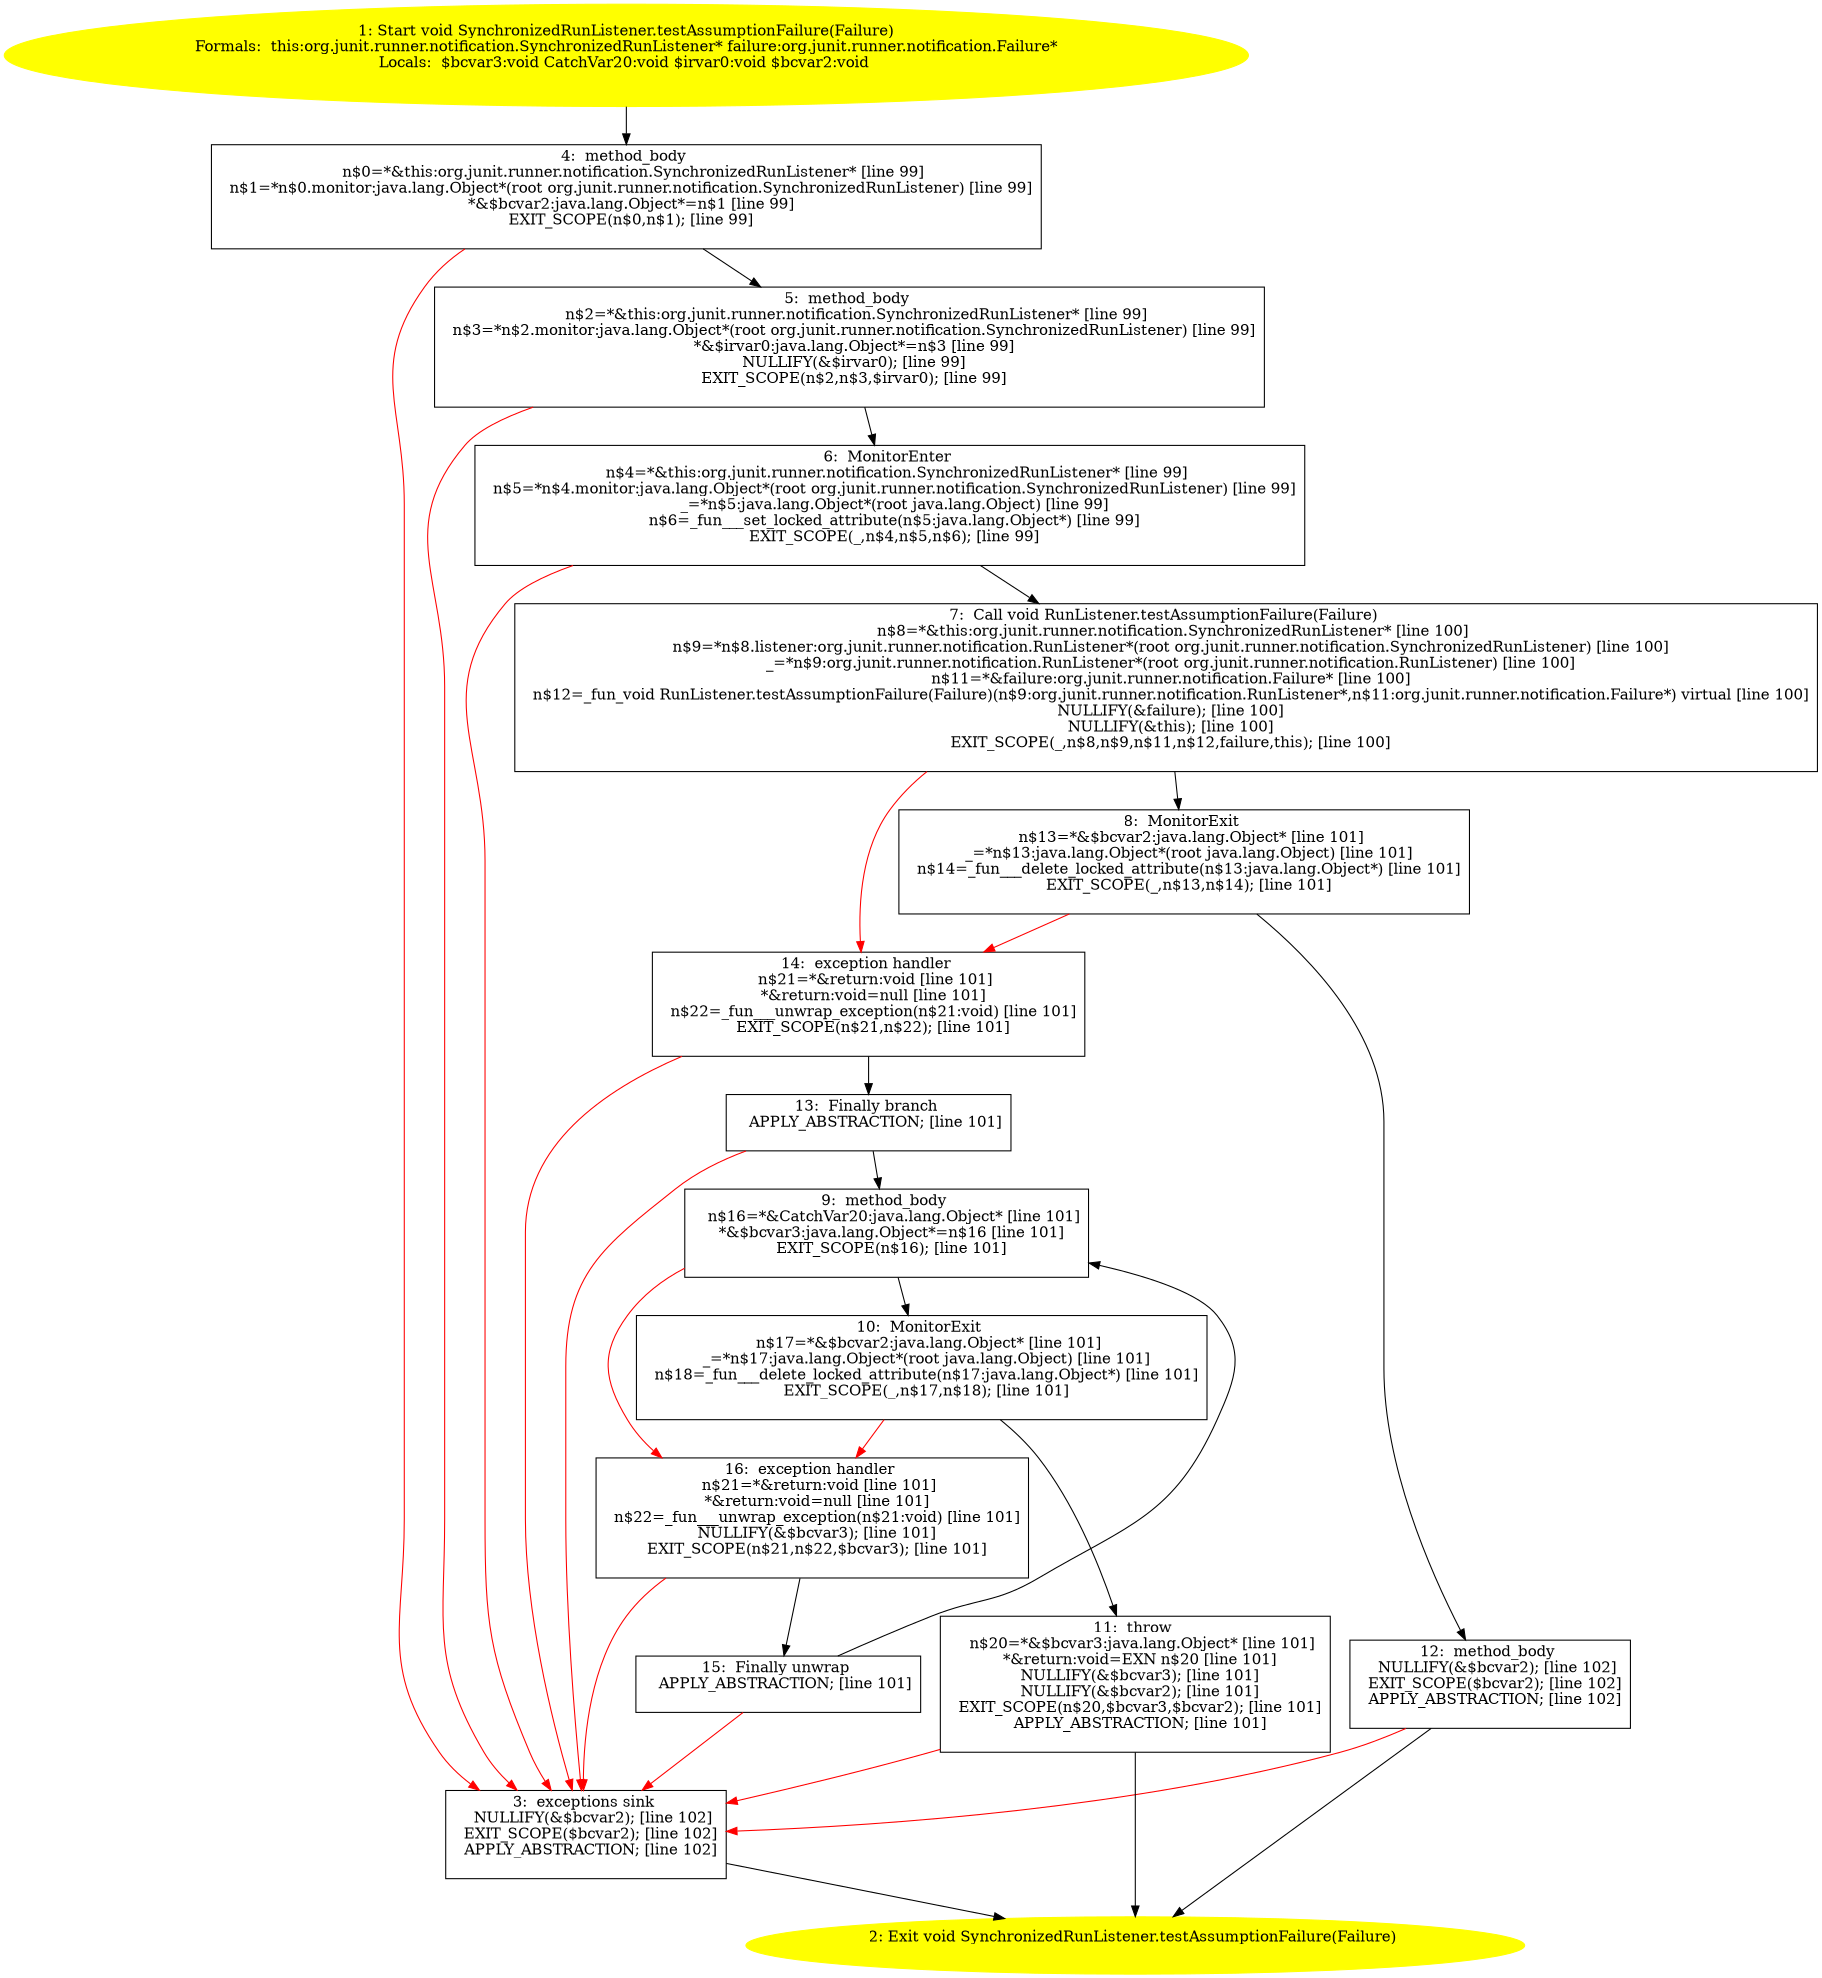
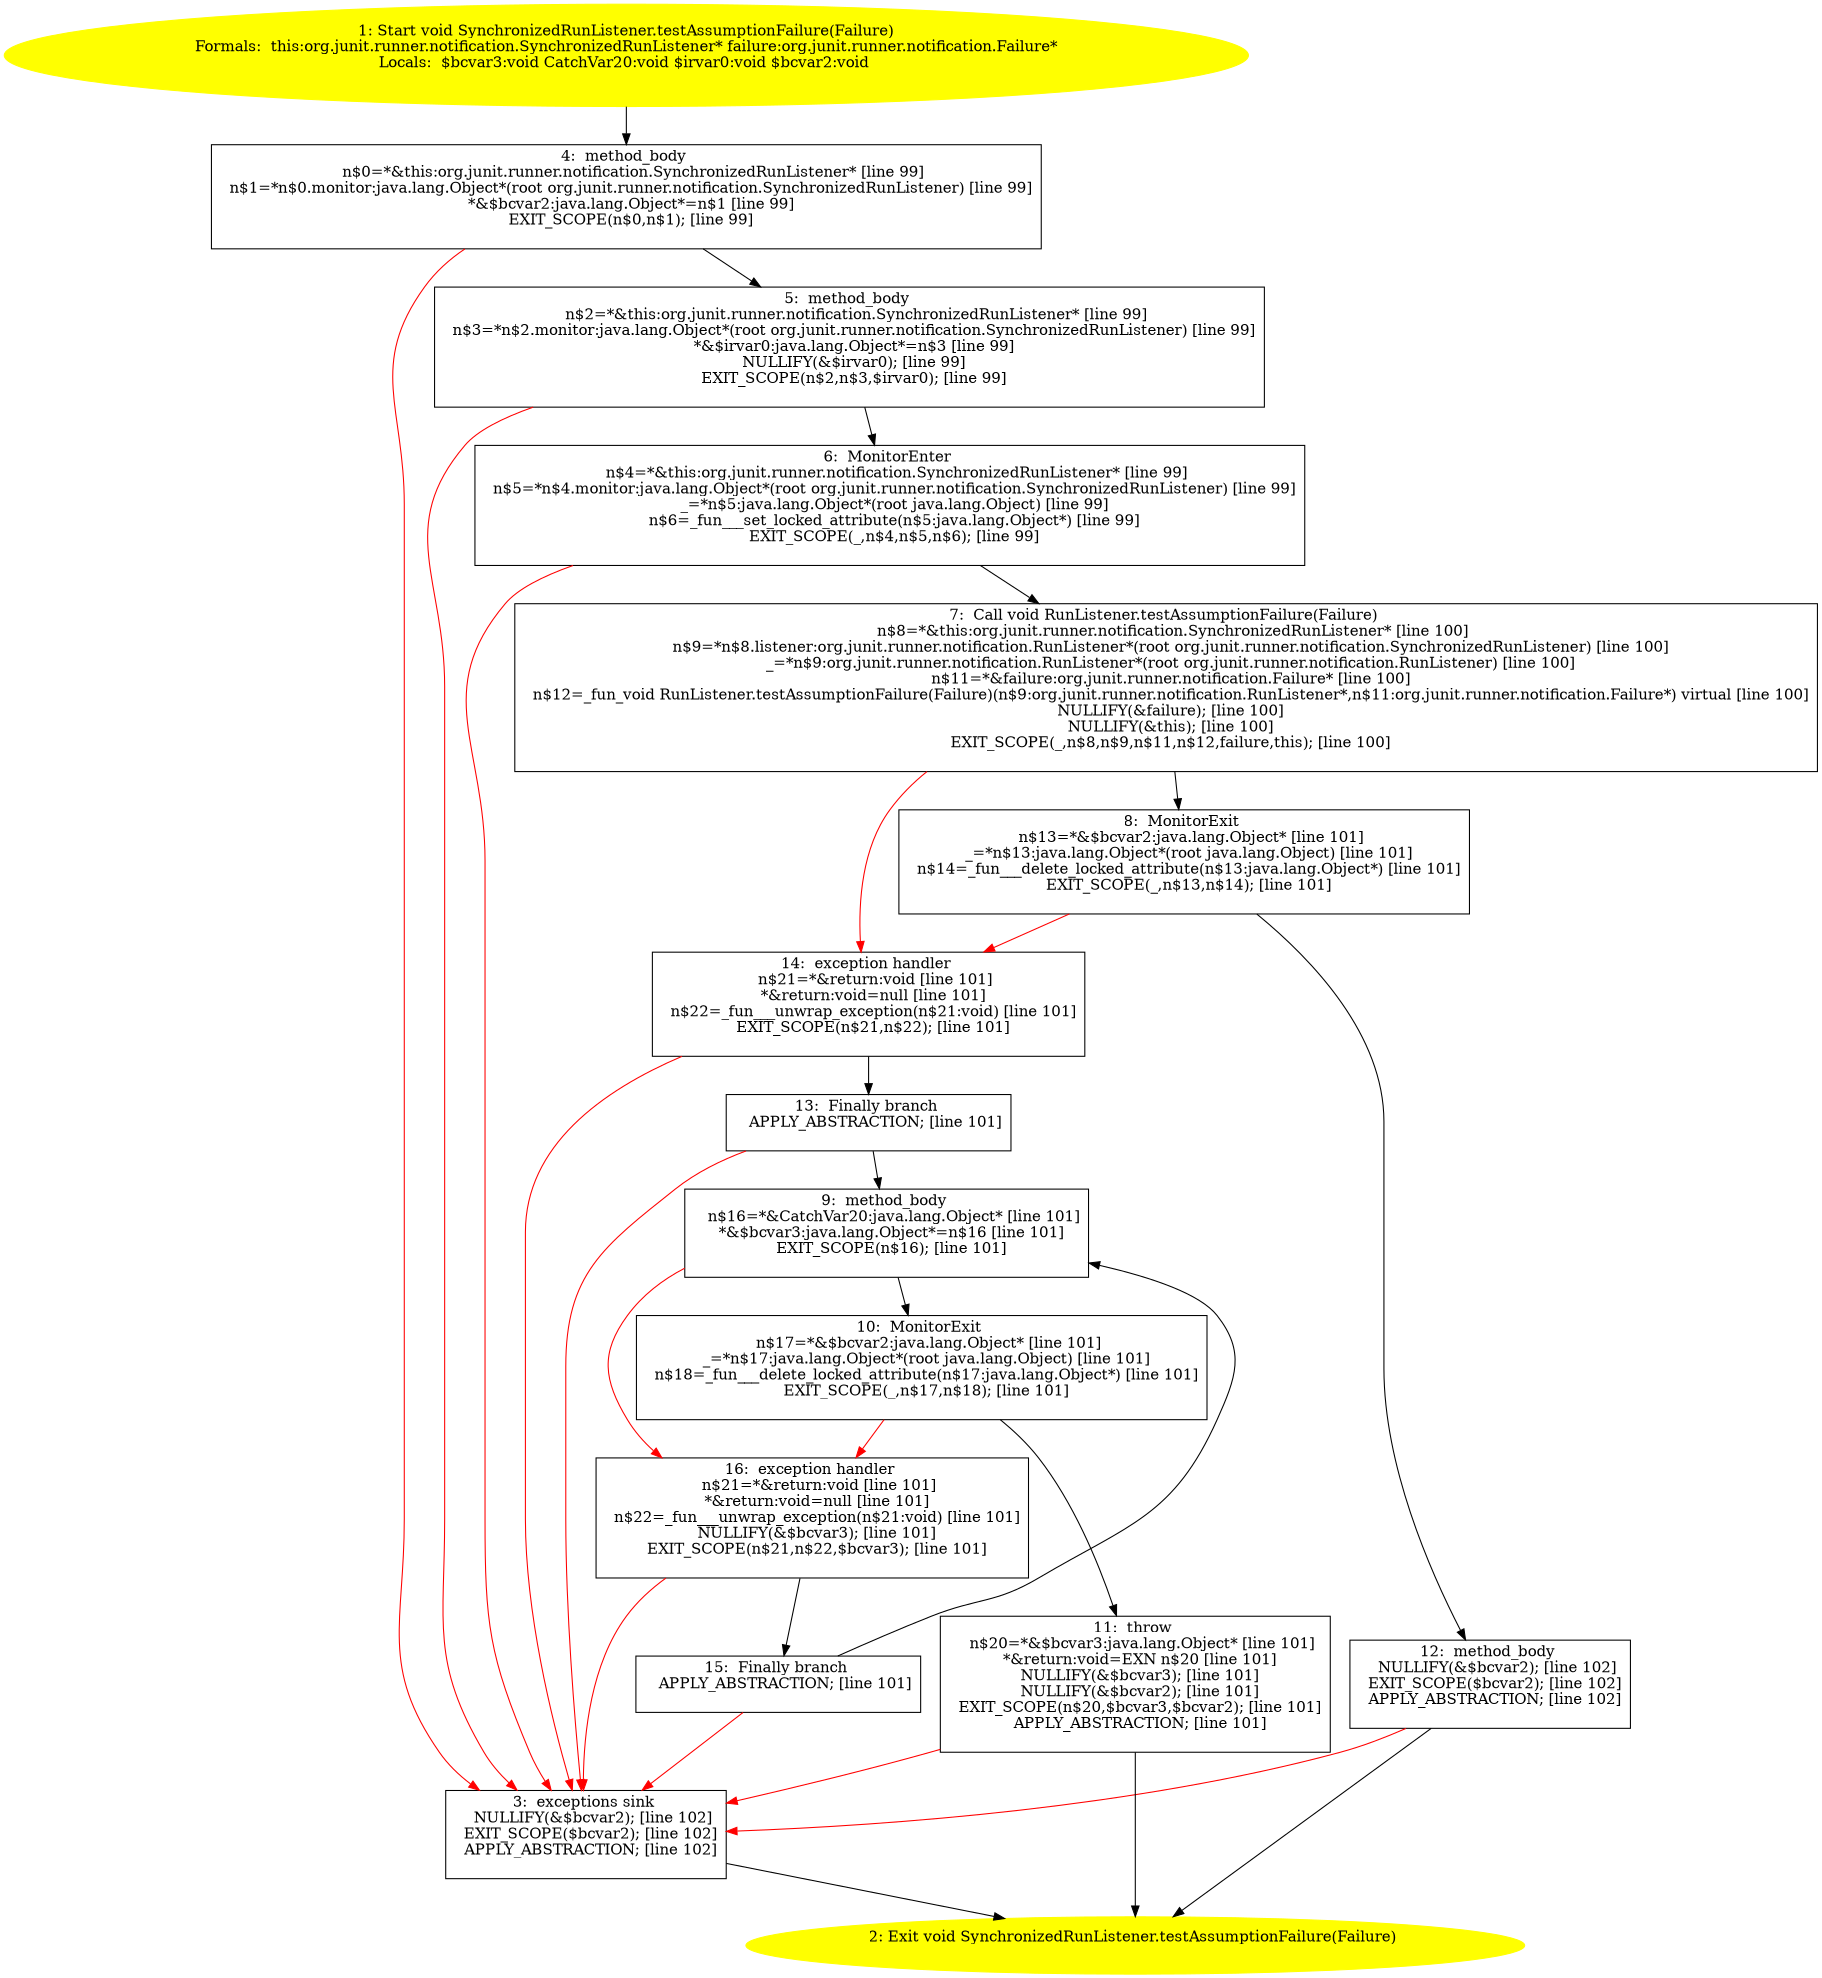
(778, 1684) -> (778, 1684)
